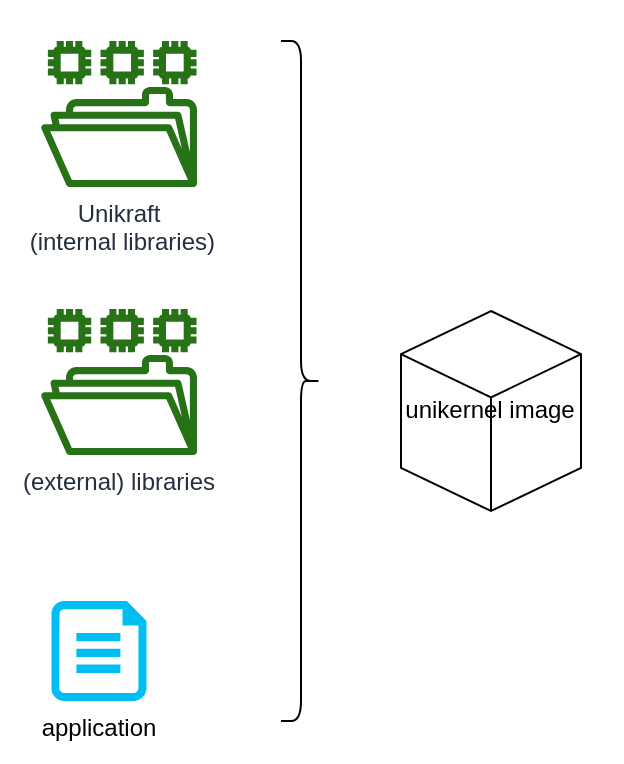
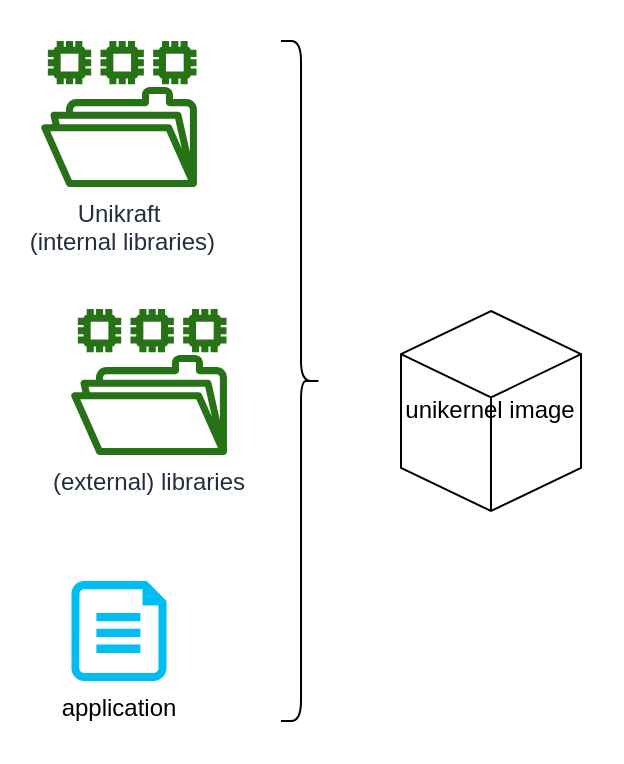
(119, 382) -> (149, 382)
(99, 651) -> (119, 631)
